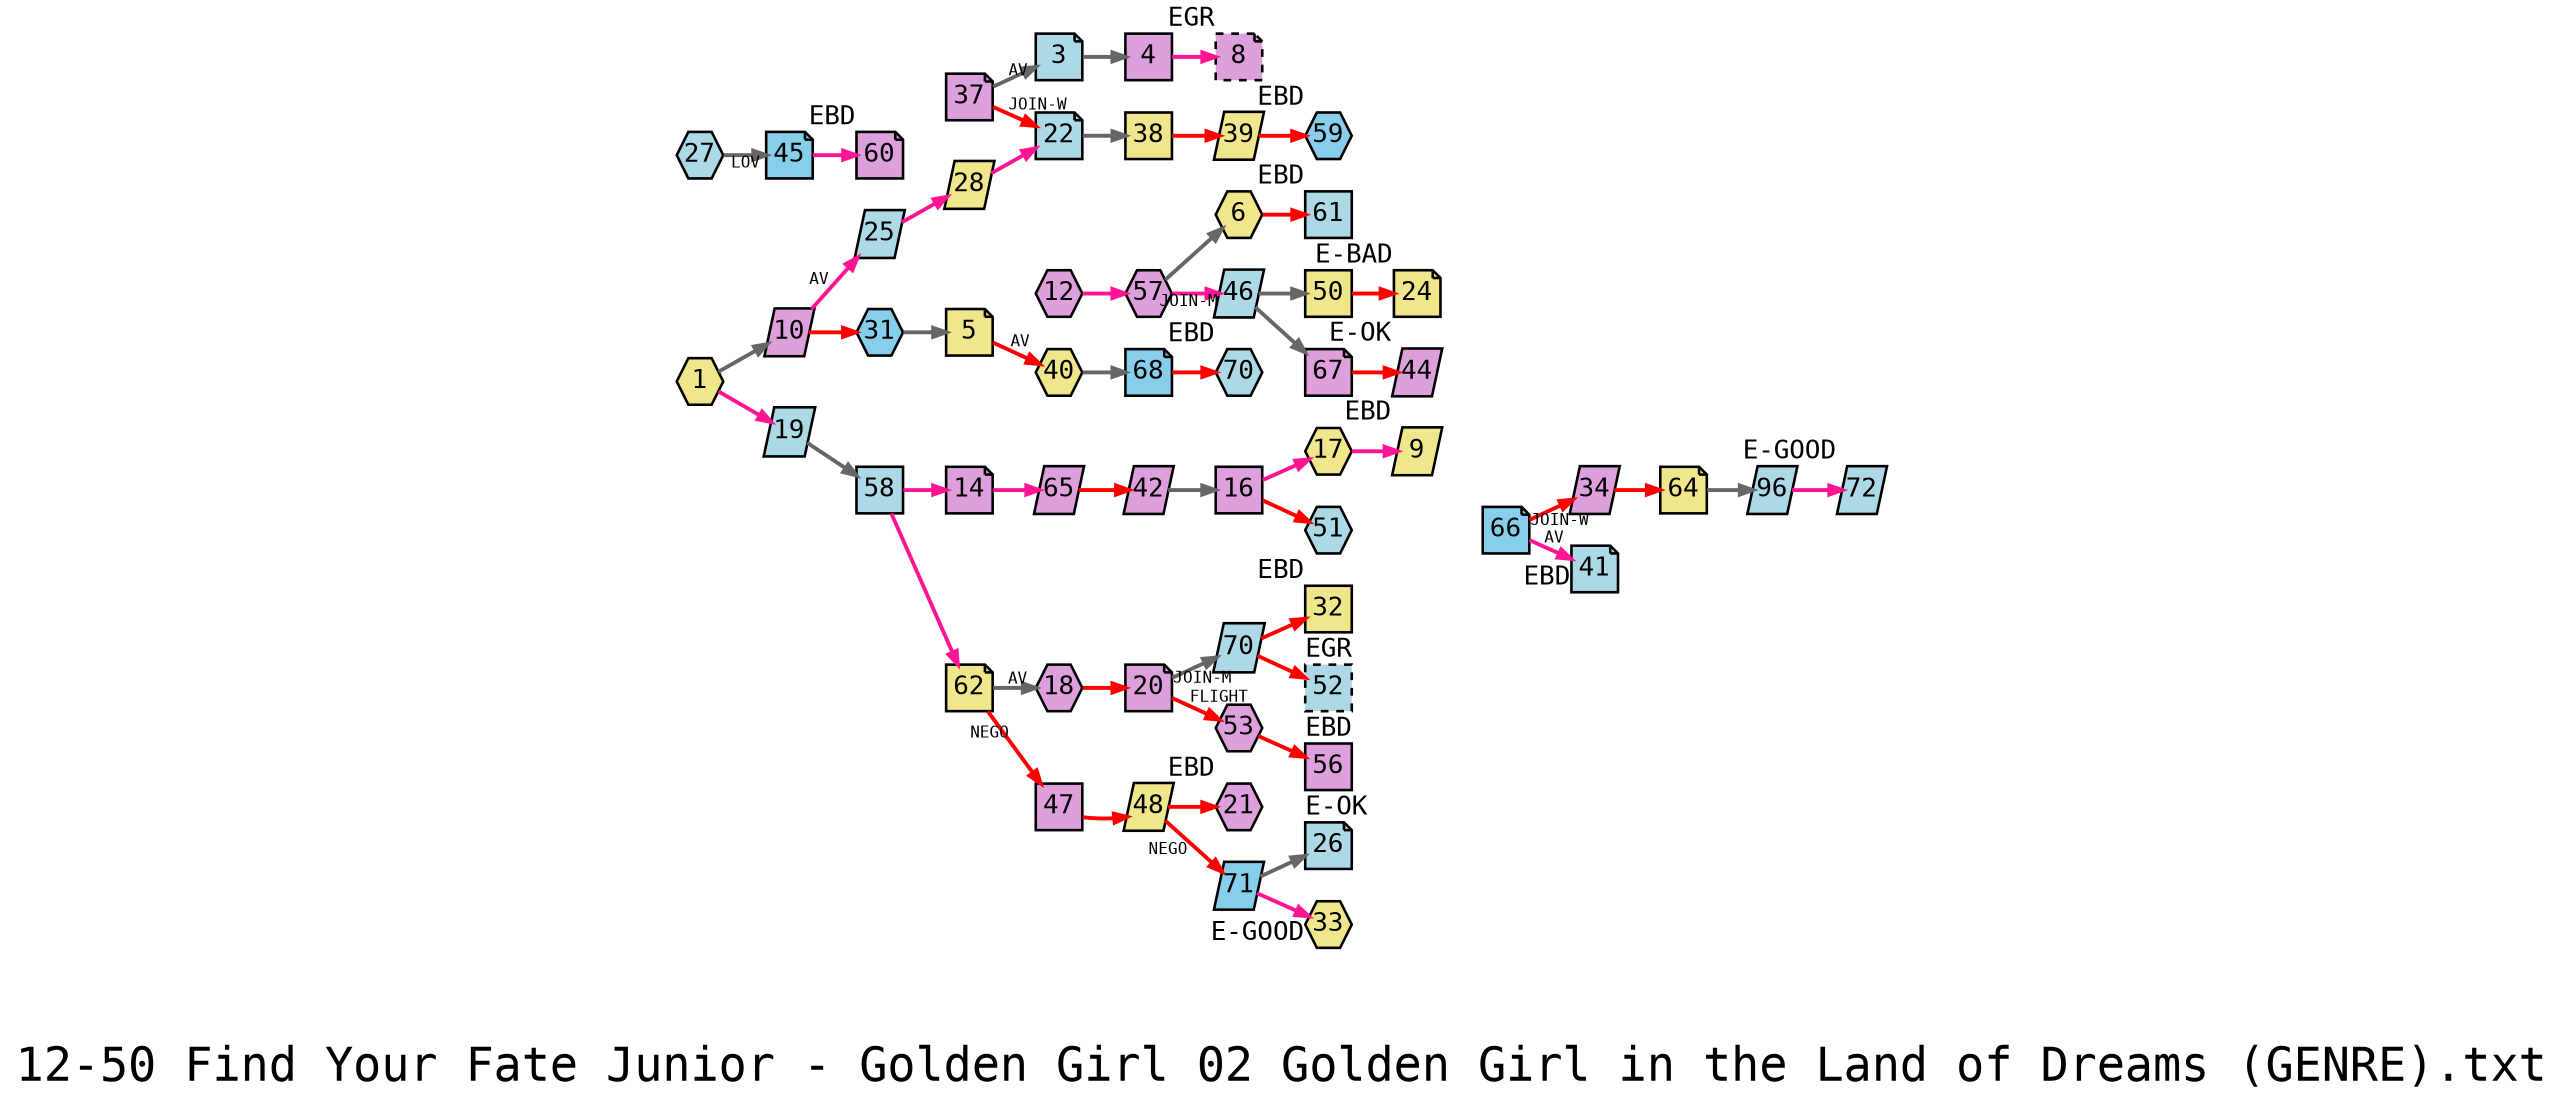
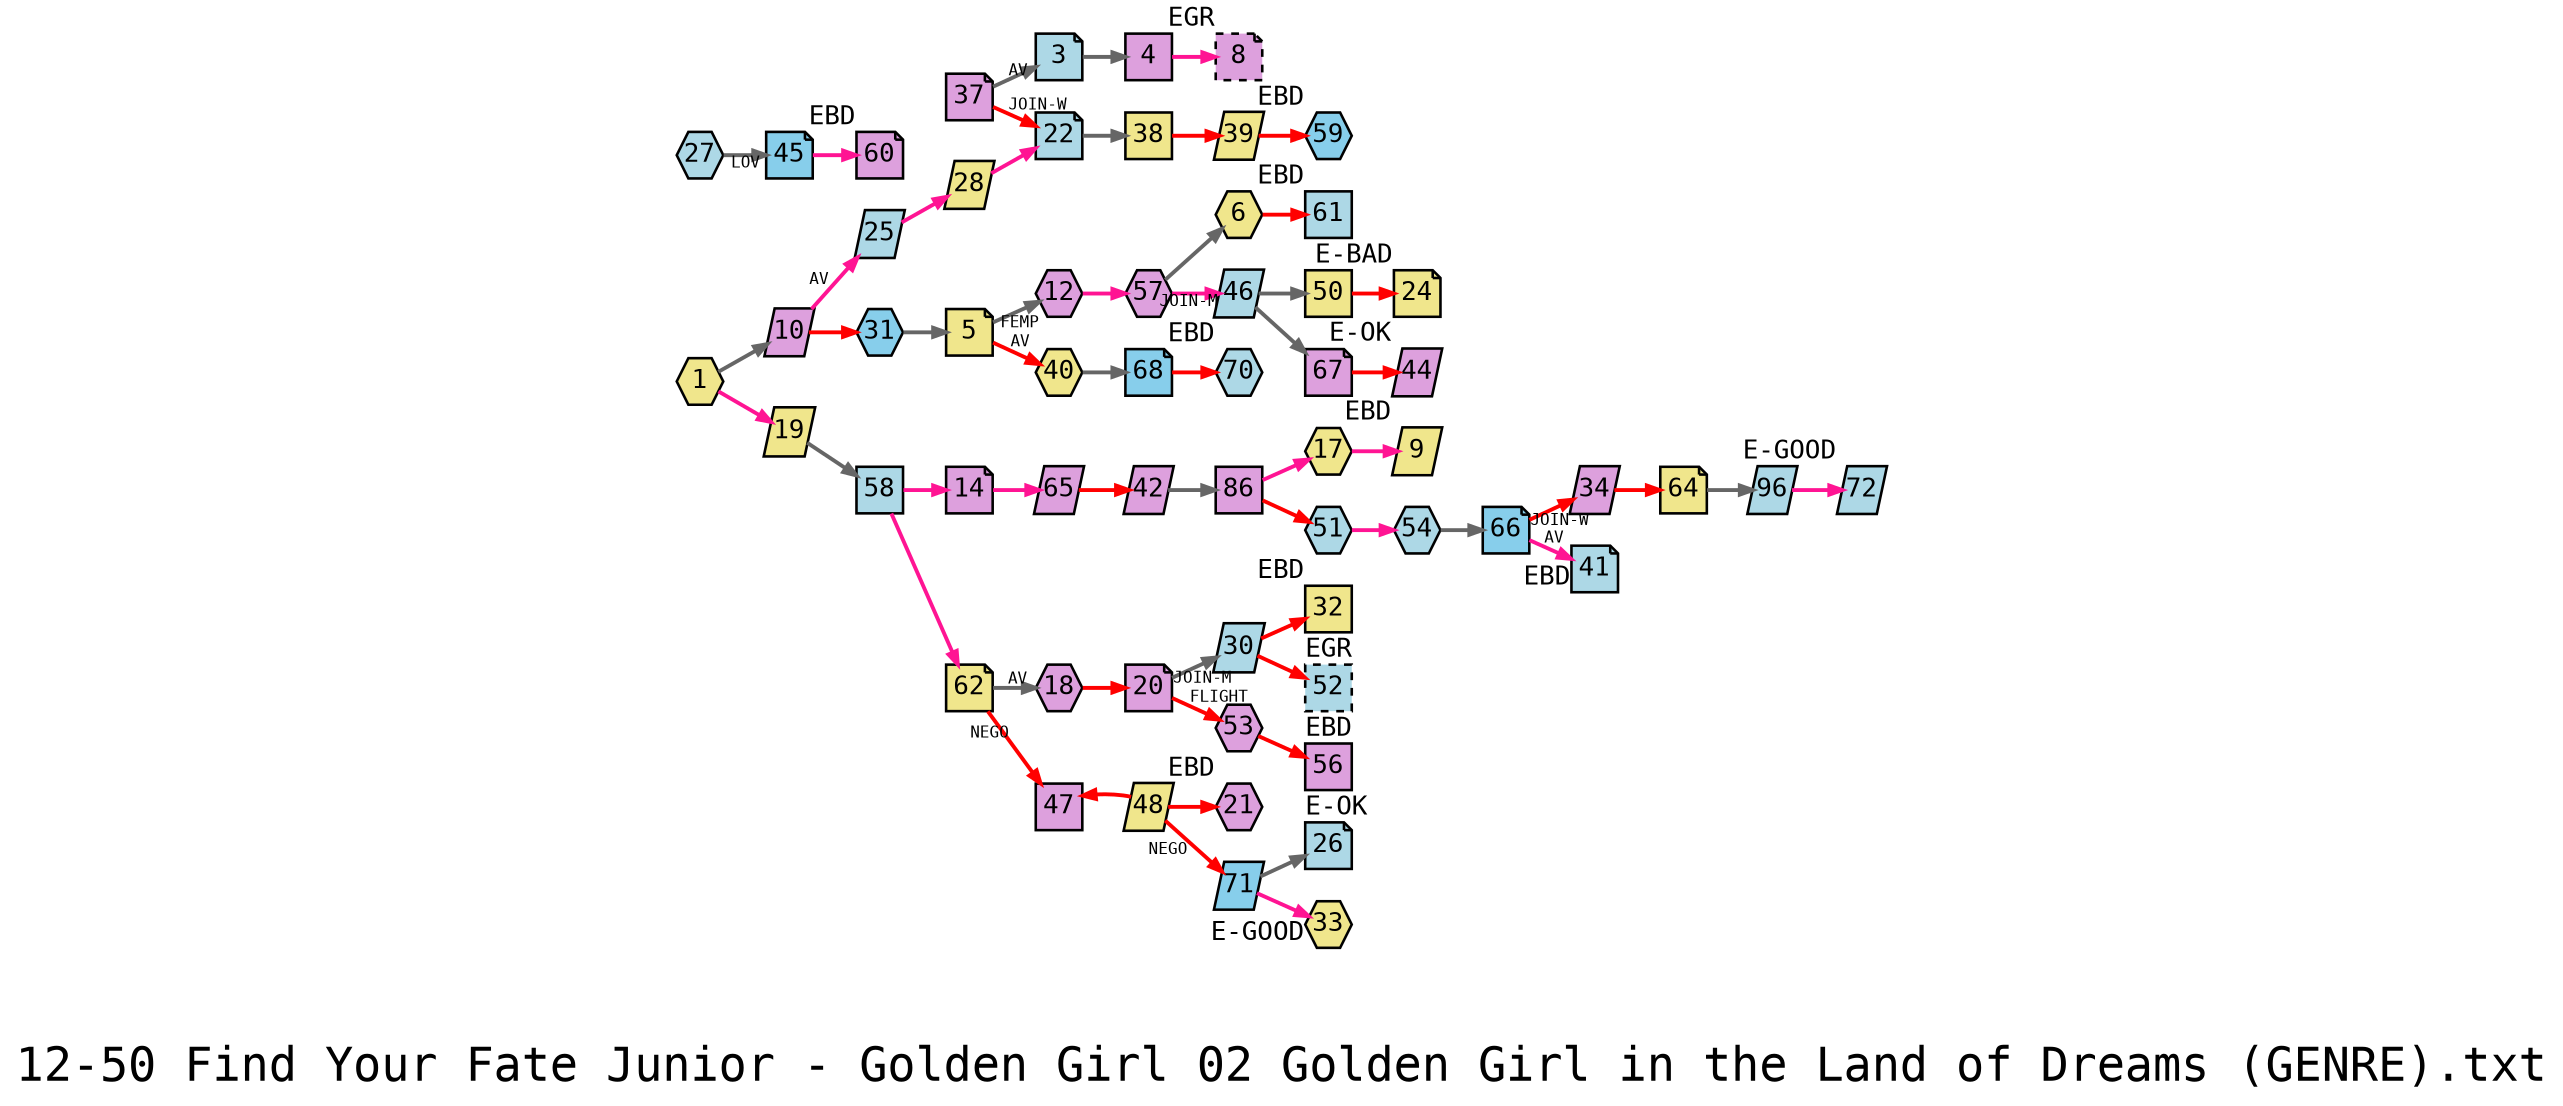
none -> (1010, 315)
(789, 432) -> (789, 432)
(1239, 490) -> (1239, 490)
none -> (1417, 530)
(1239, 648) -> (1239, 648)
(1098, 818) -> (1114, 795)
